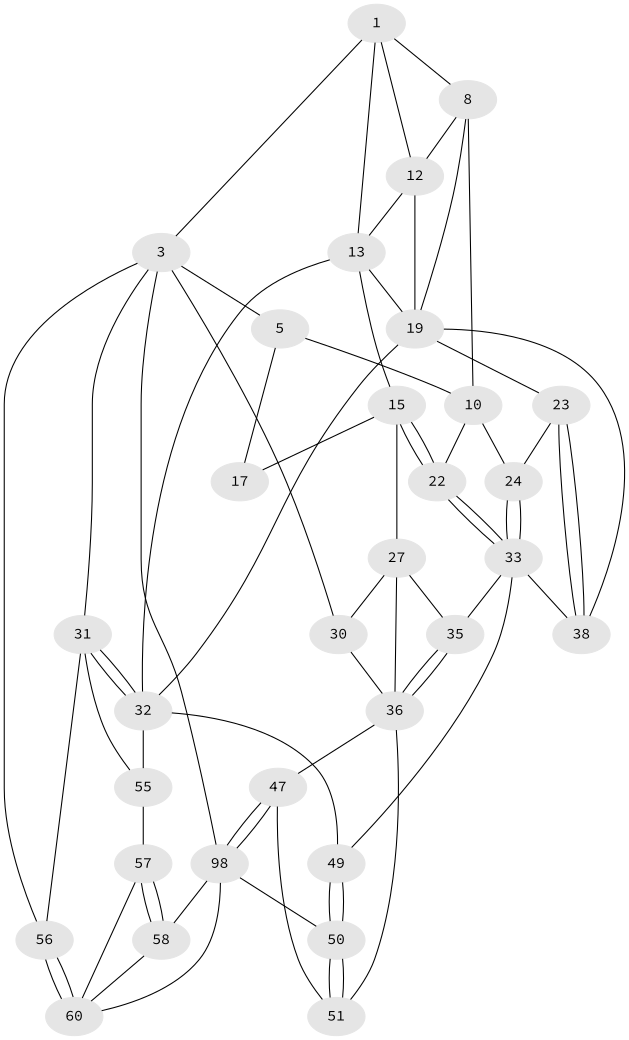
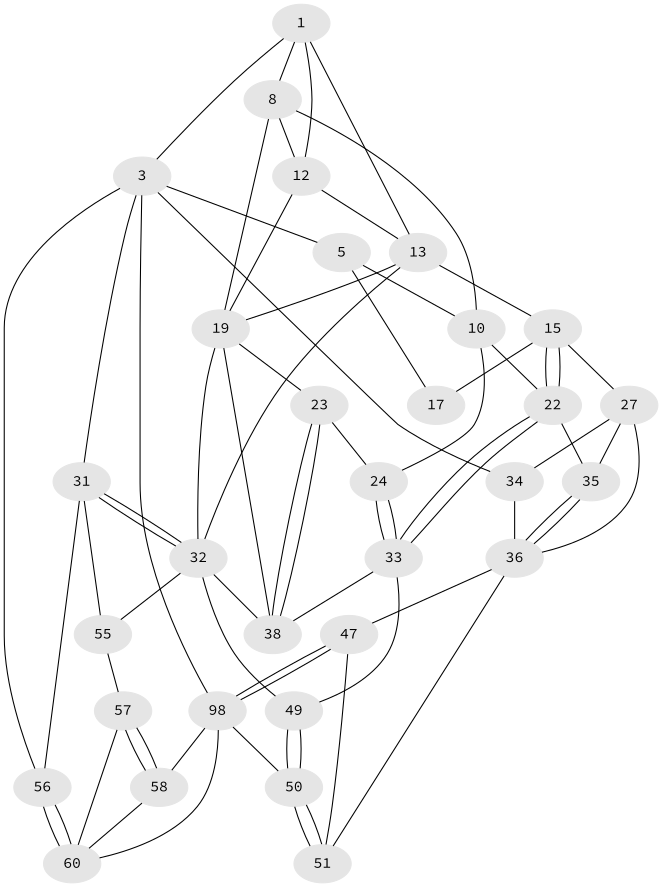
none -> (236, 596)
(484, 596) -> (569, 438)
(338, 635) -> (515, 482)
